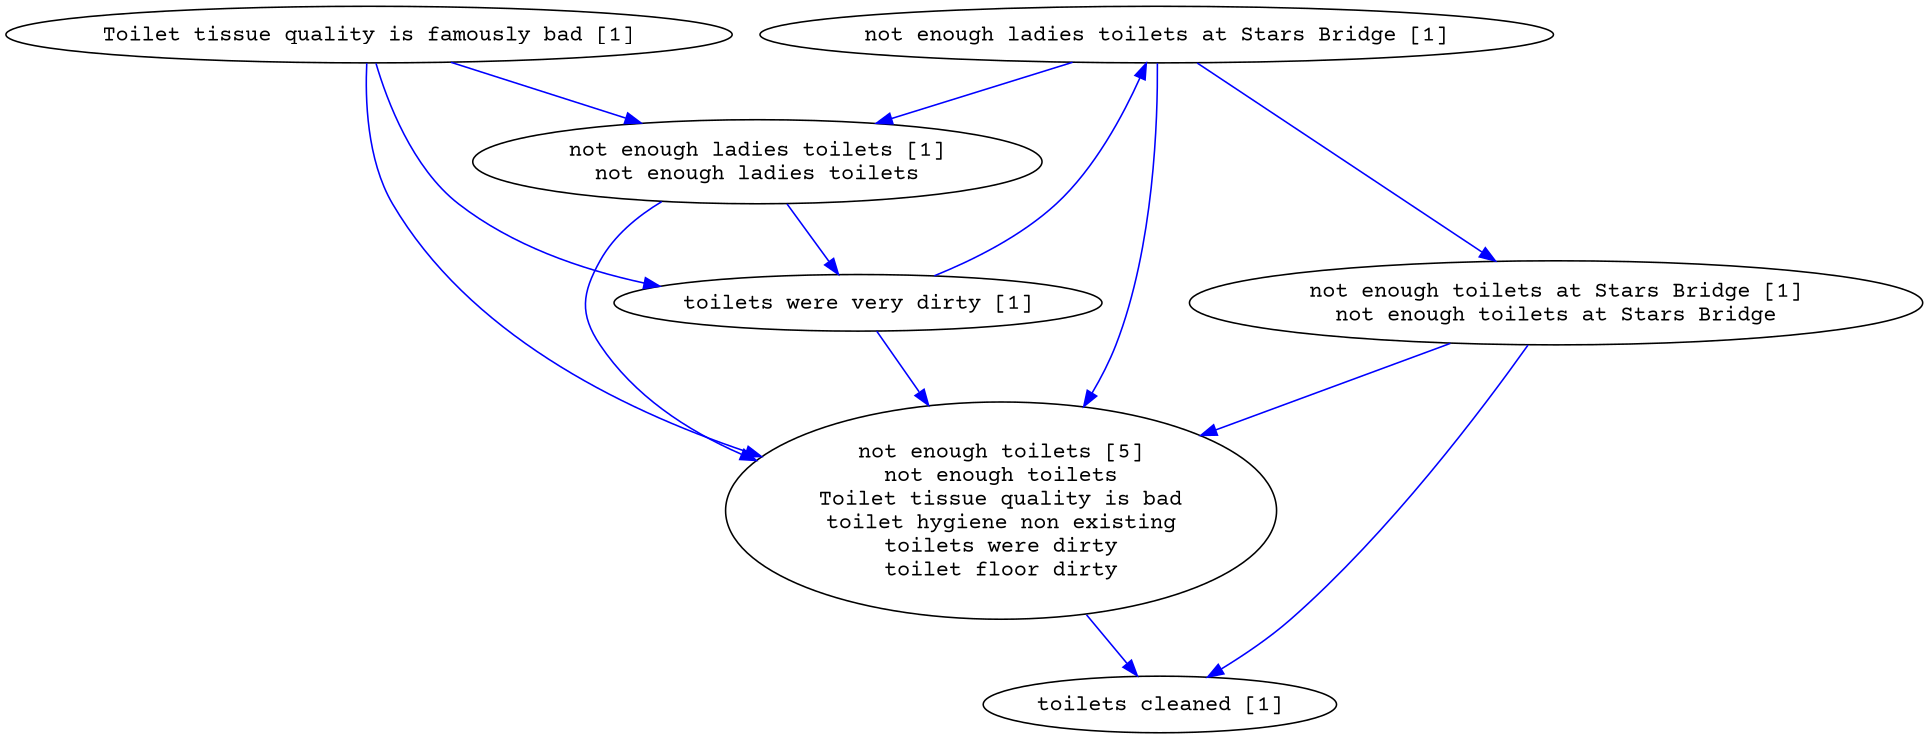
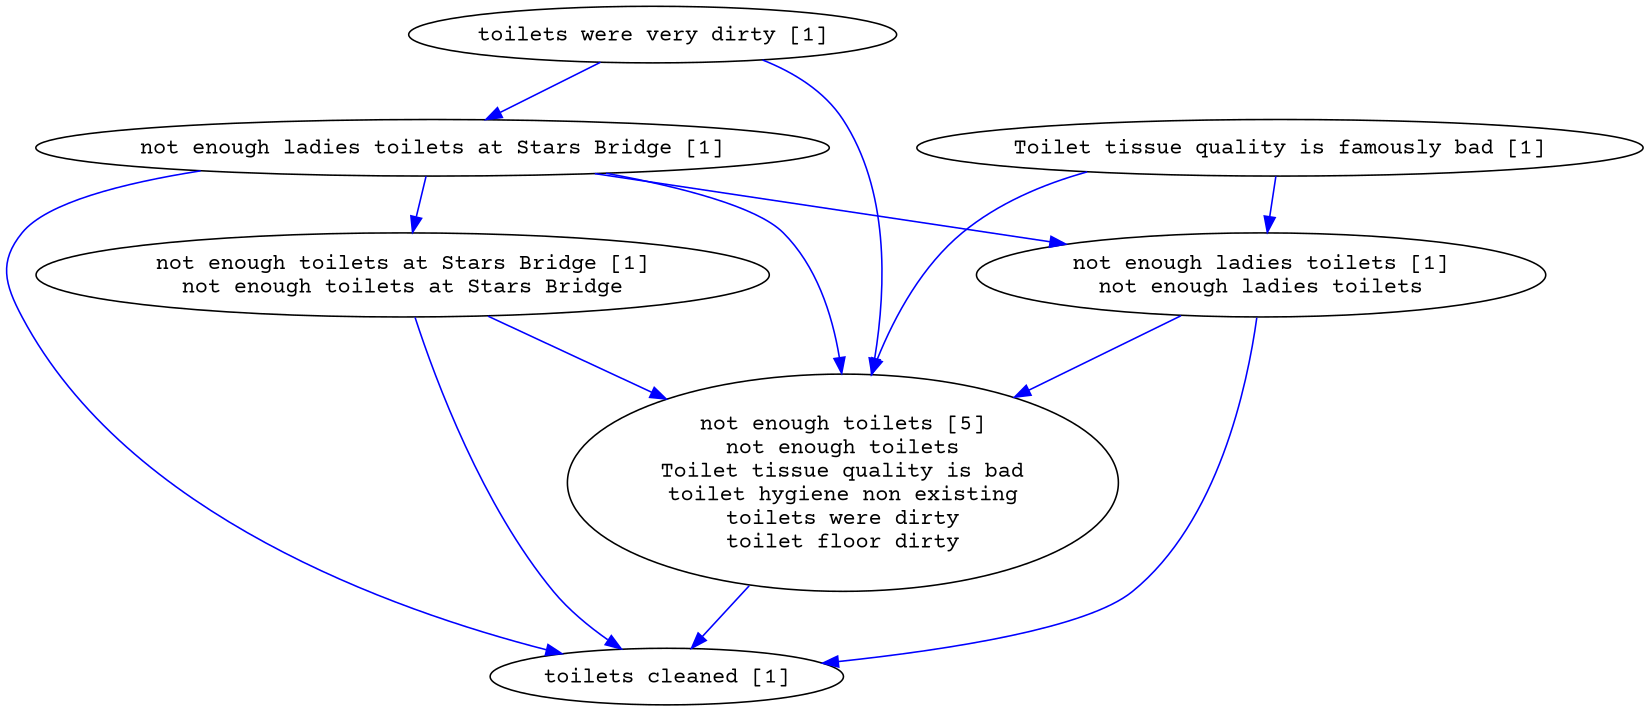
(474, 215) -> none
(808, 233) -> (1133, 591)
none -> (134, 453)
